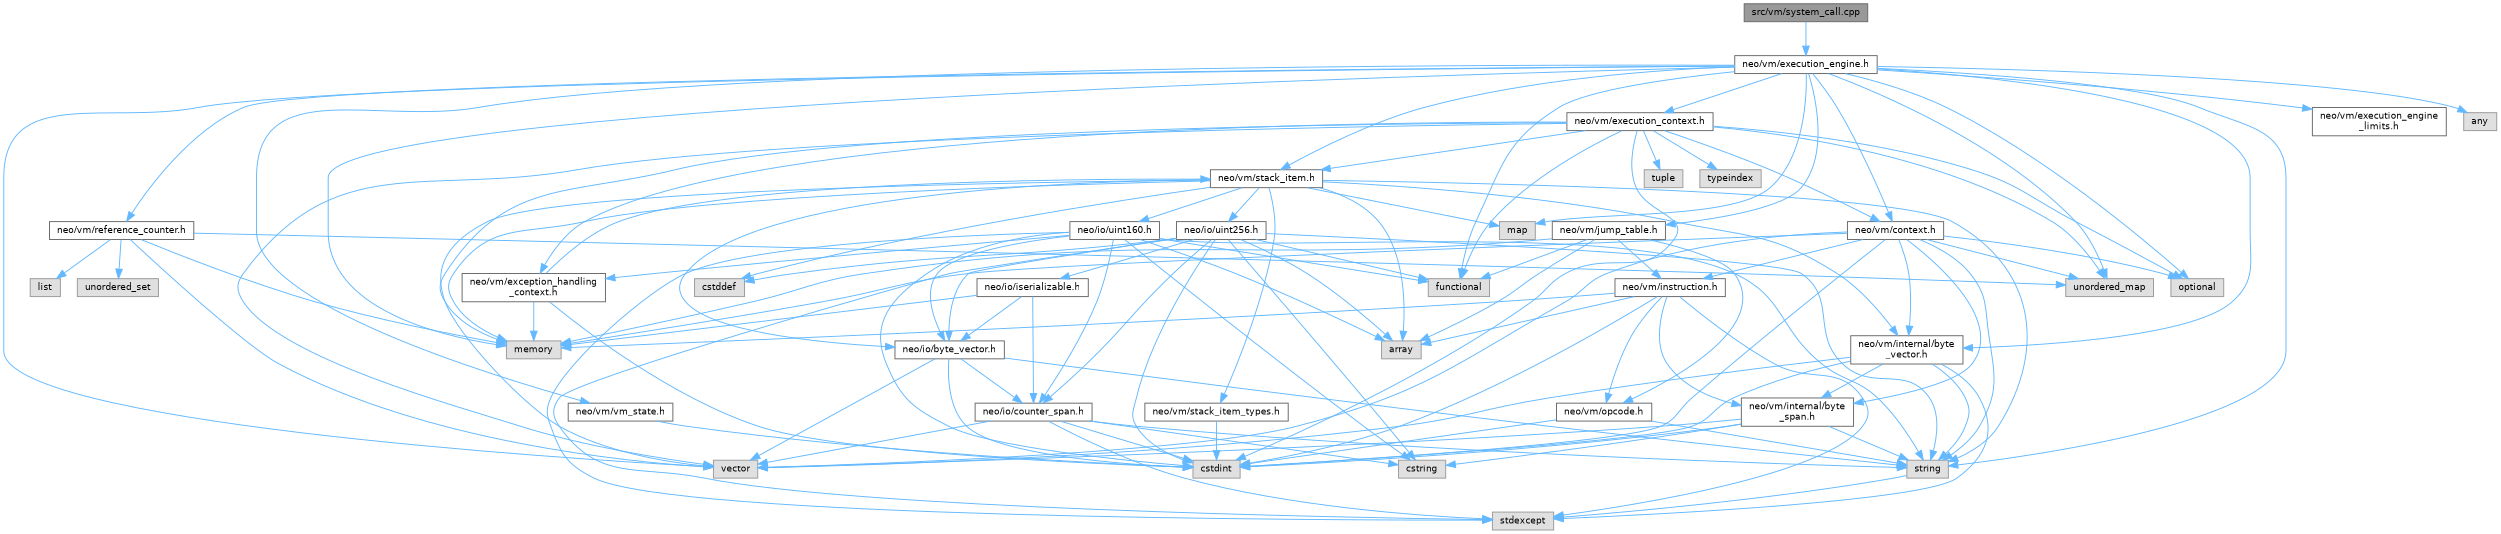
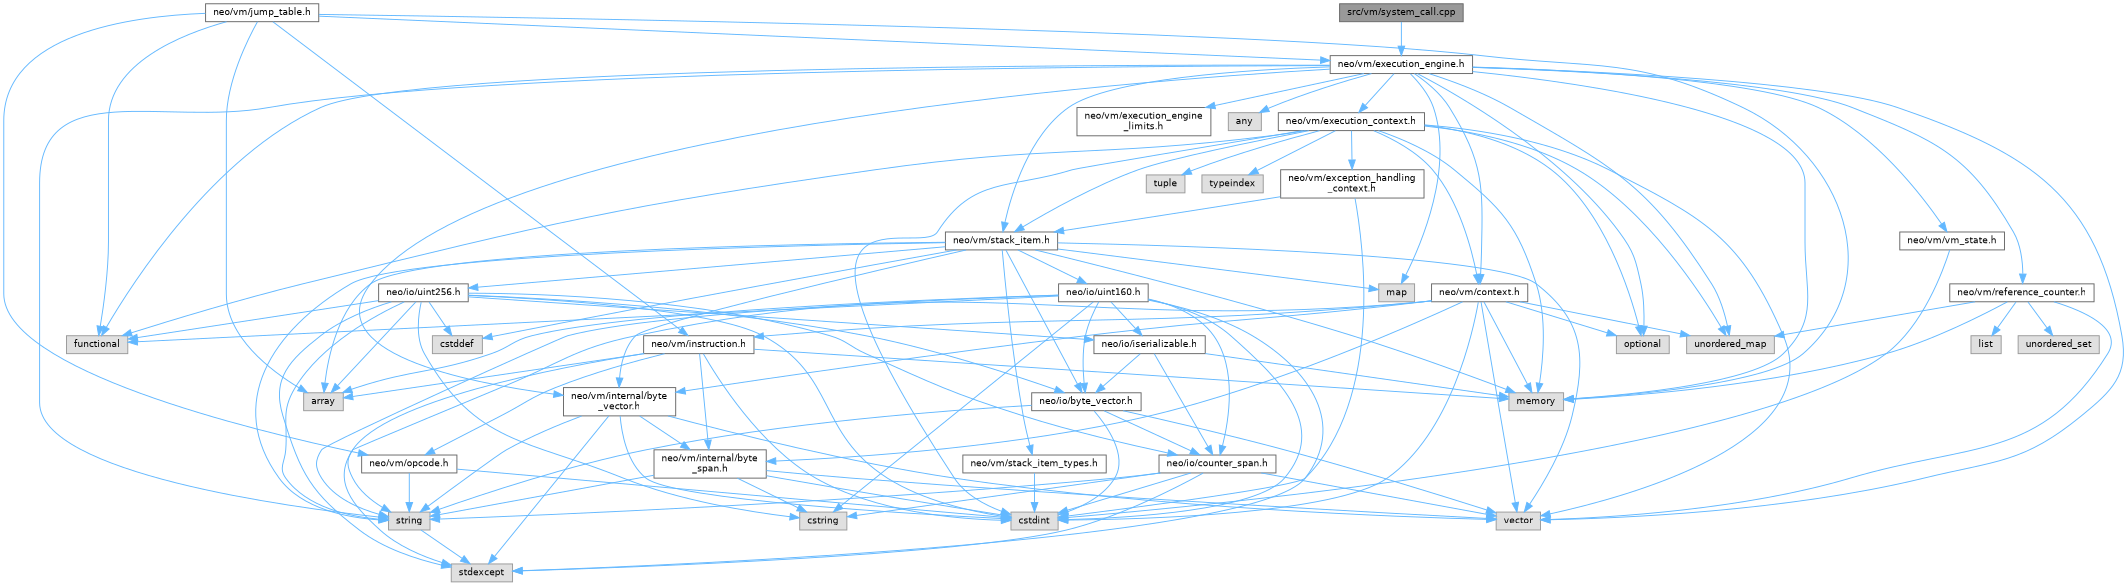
(1796, 192) -> (820, 38)
(785, 261) -> (1123, 315)
(534, 317) -> none
